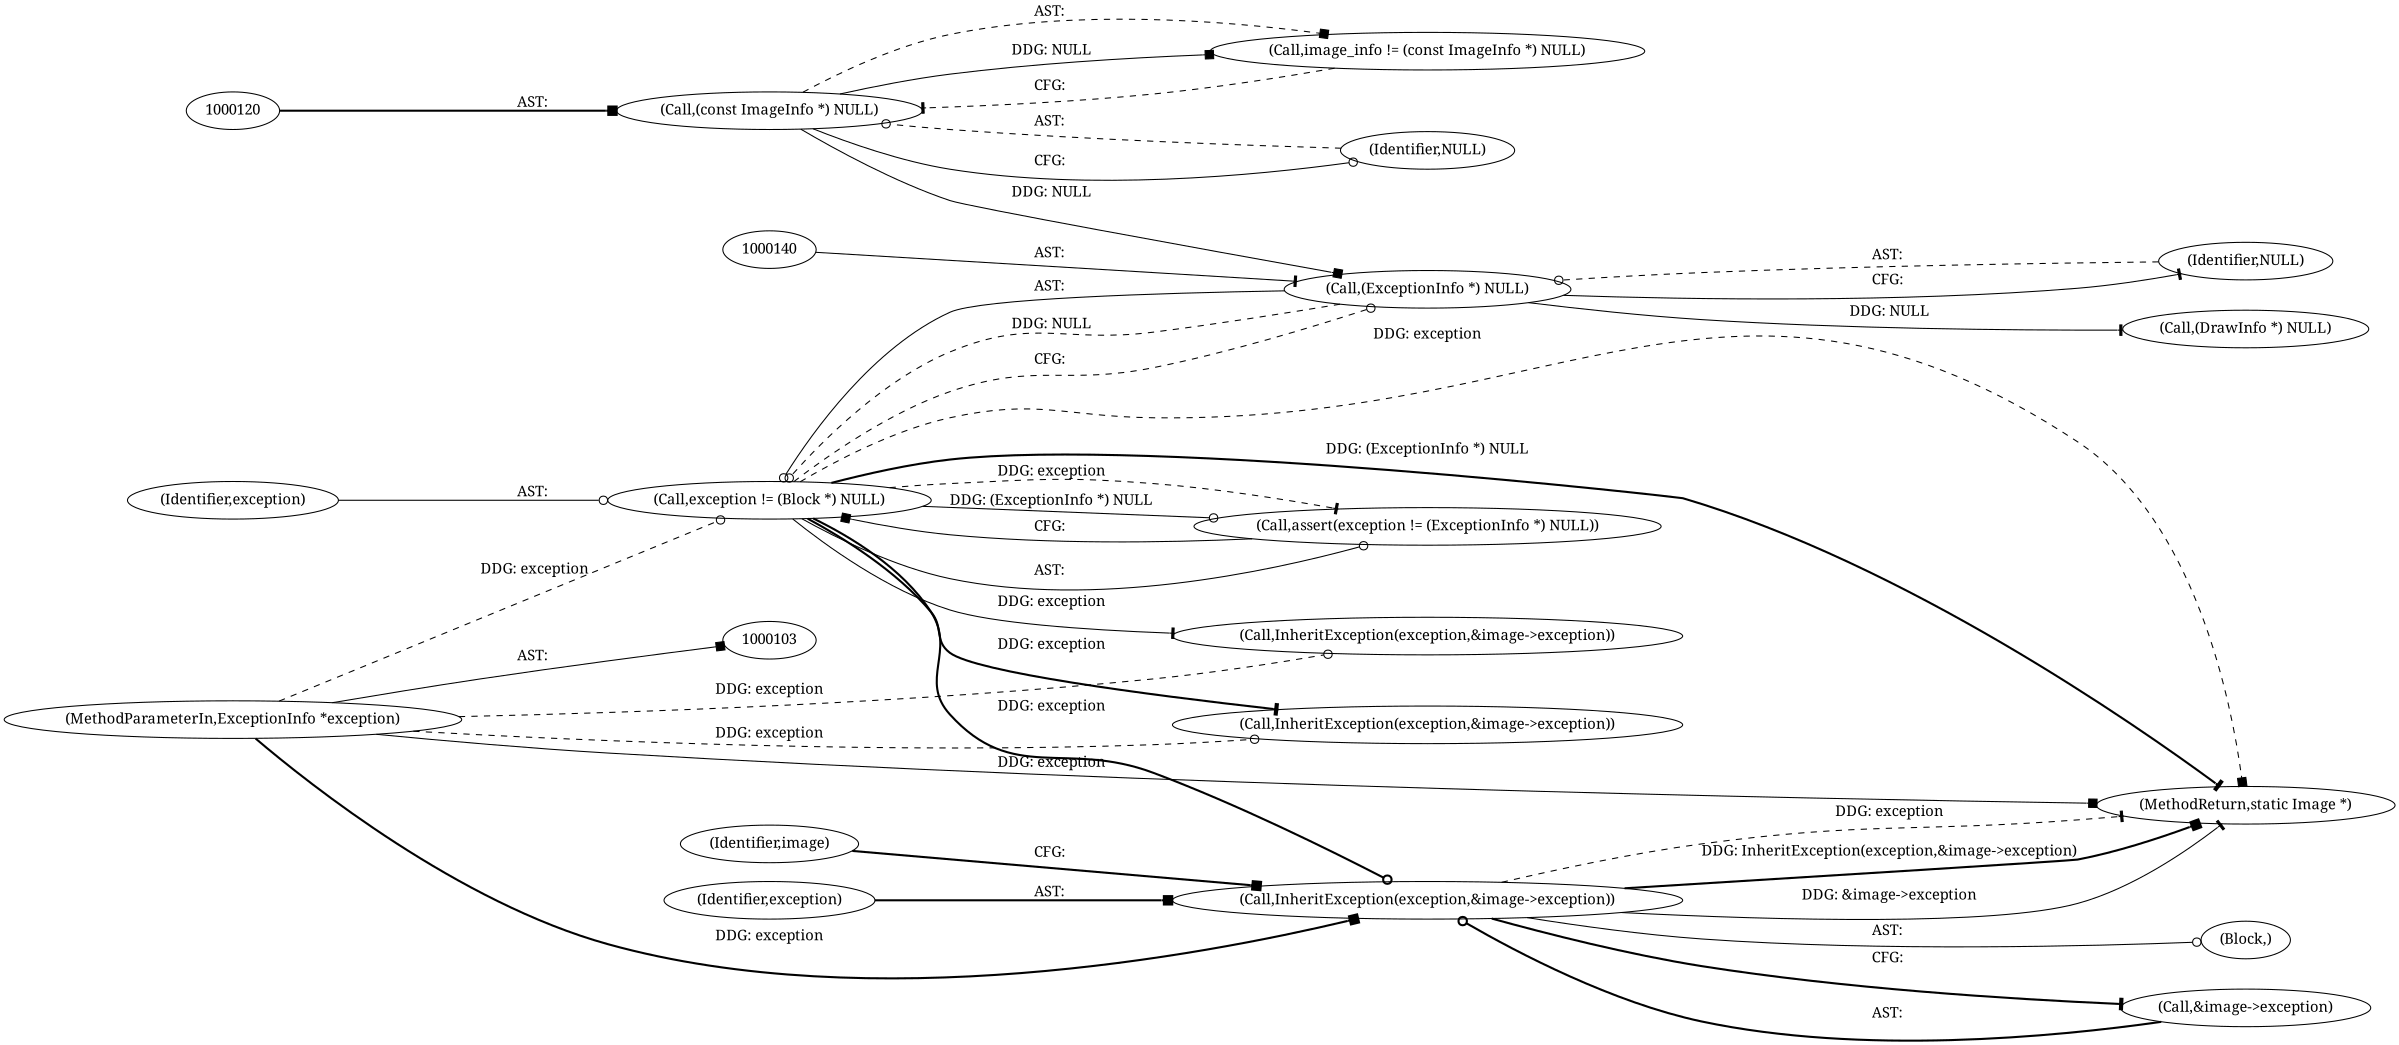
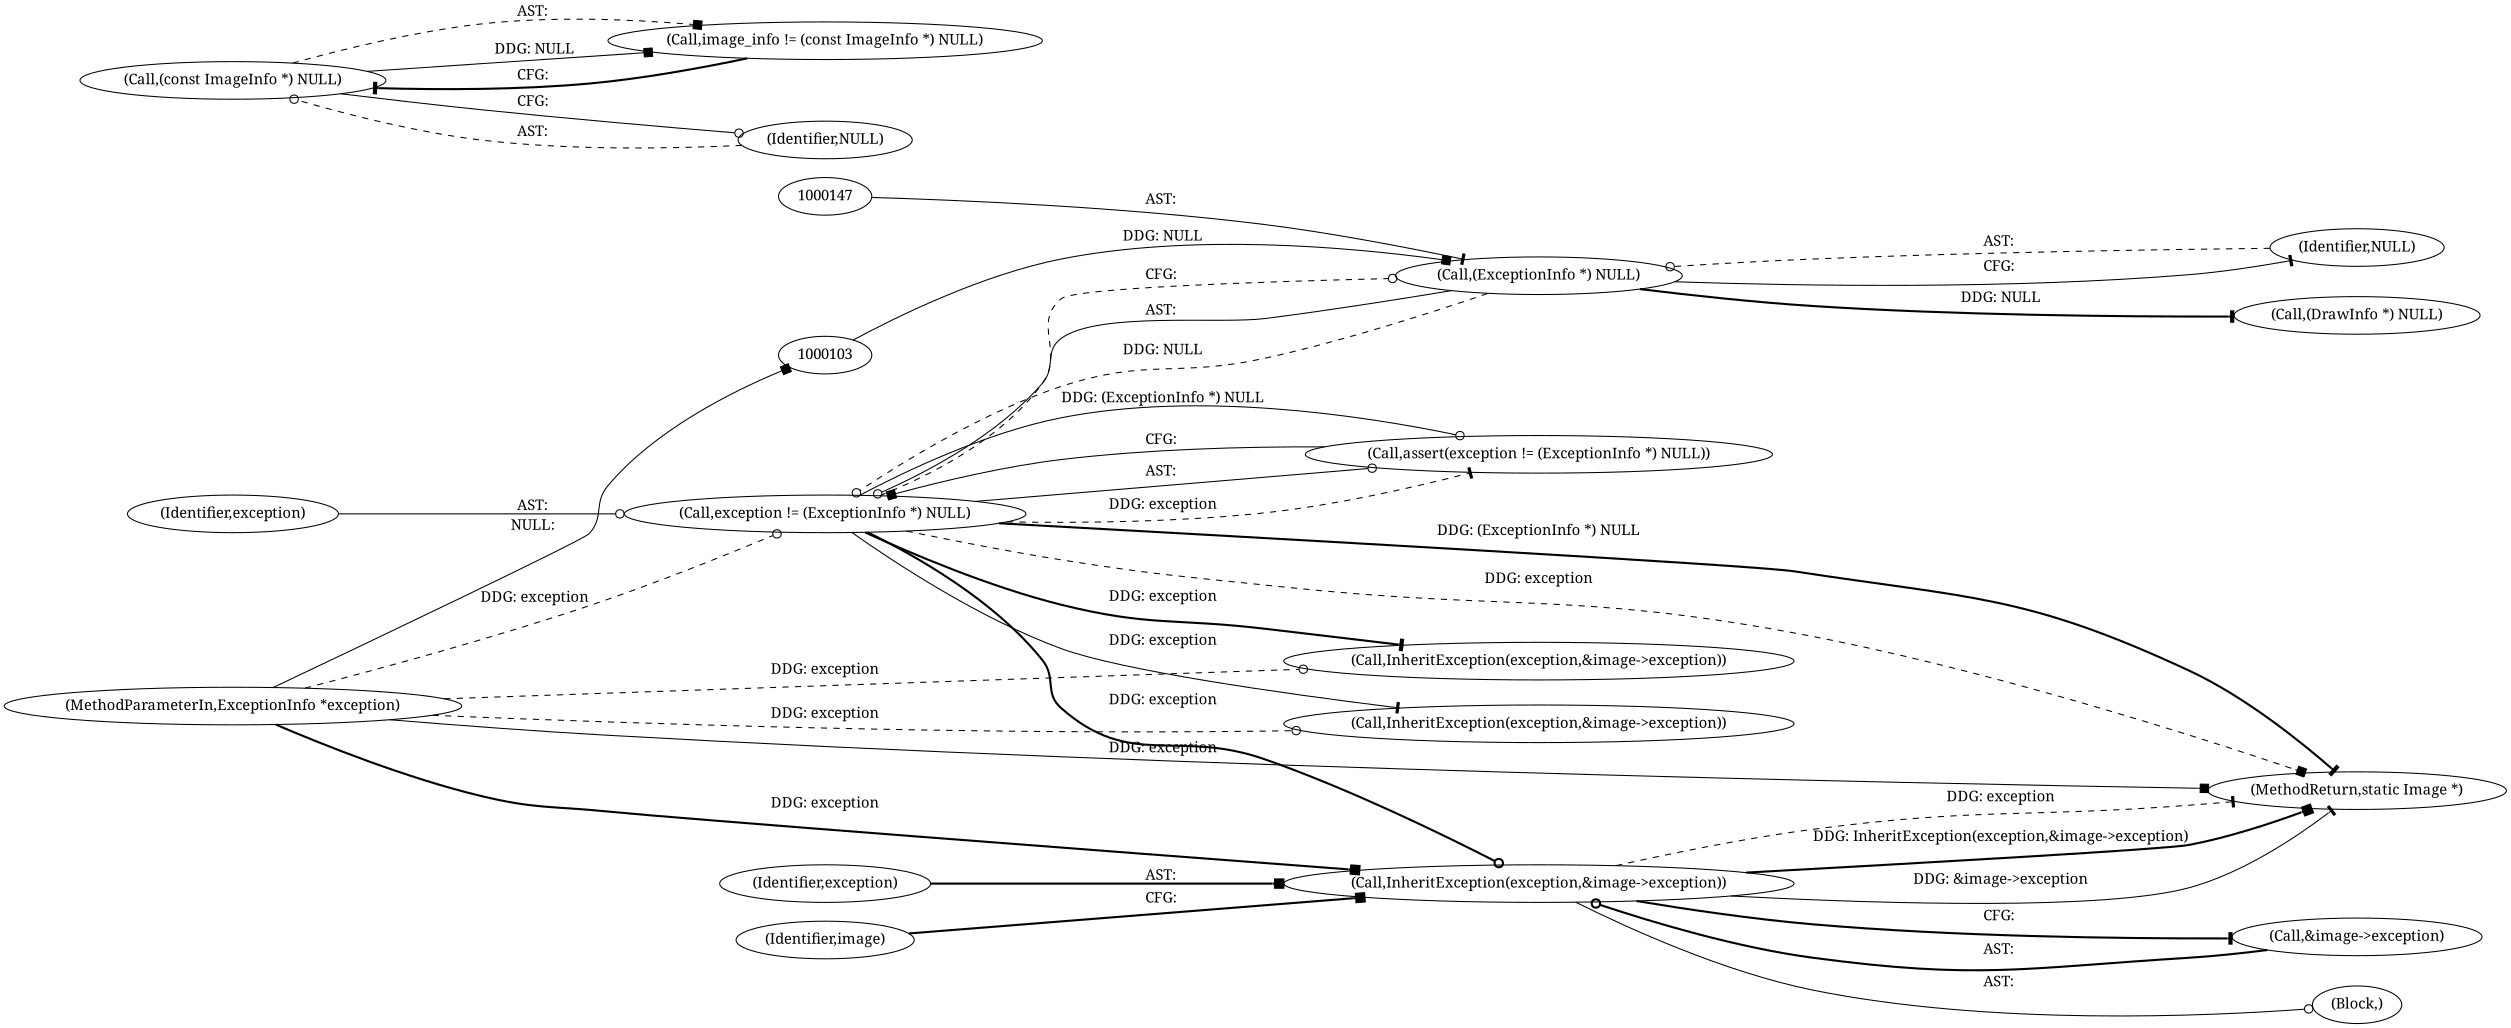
(1131, 96) -> (564, 86)
(233, 111) -> none
(1059, 223) -> (1139, 249)
(769, 250) -> (825, 196)
(1823, 325) -> (1934, 312)
(769, 500) -> (825, 514)
(535, 656) -> (535, 526)
